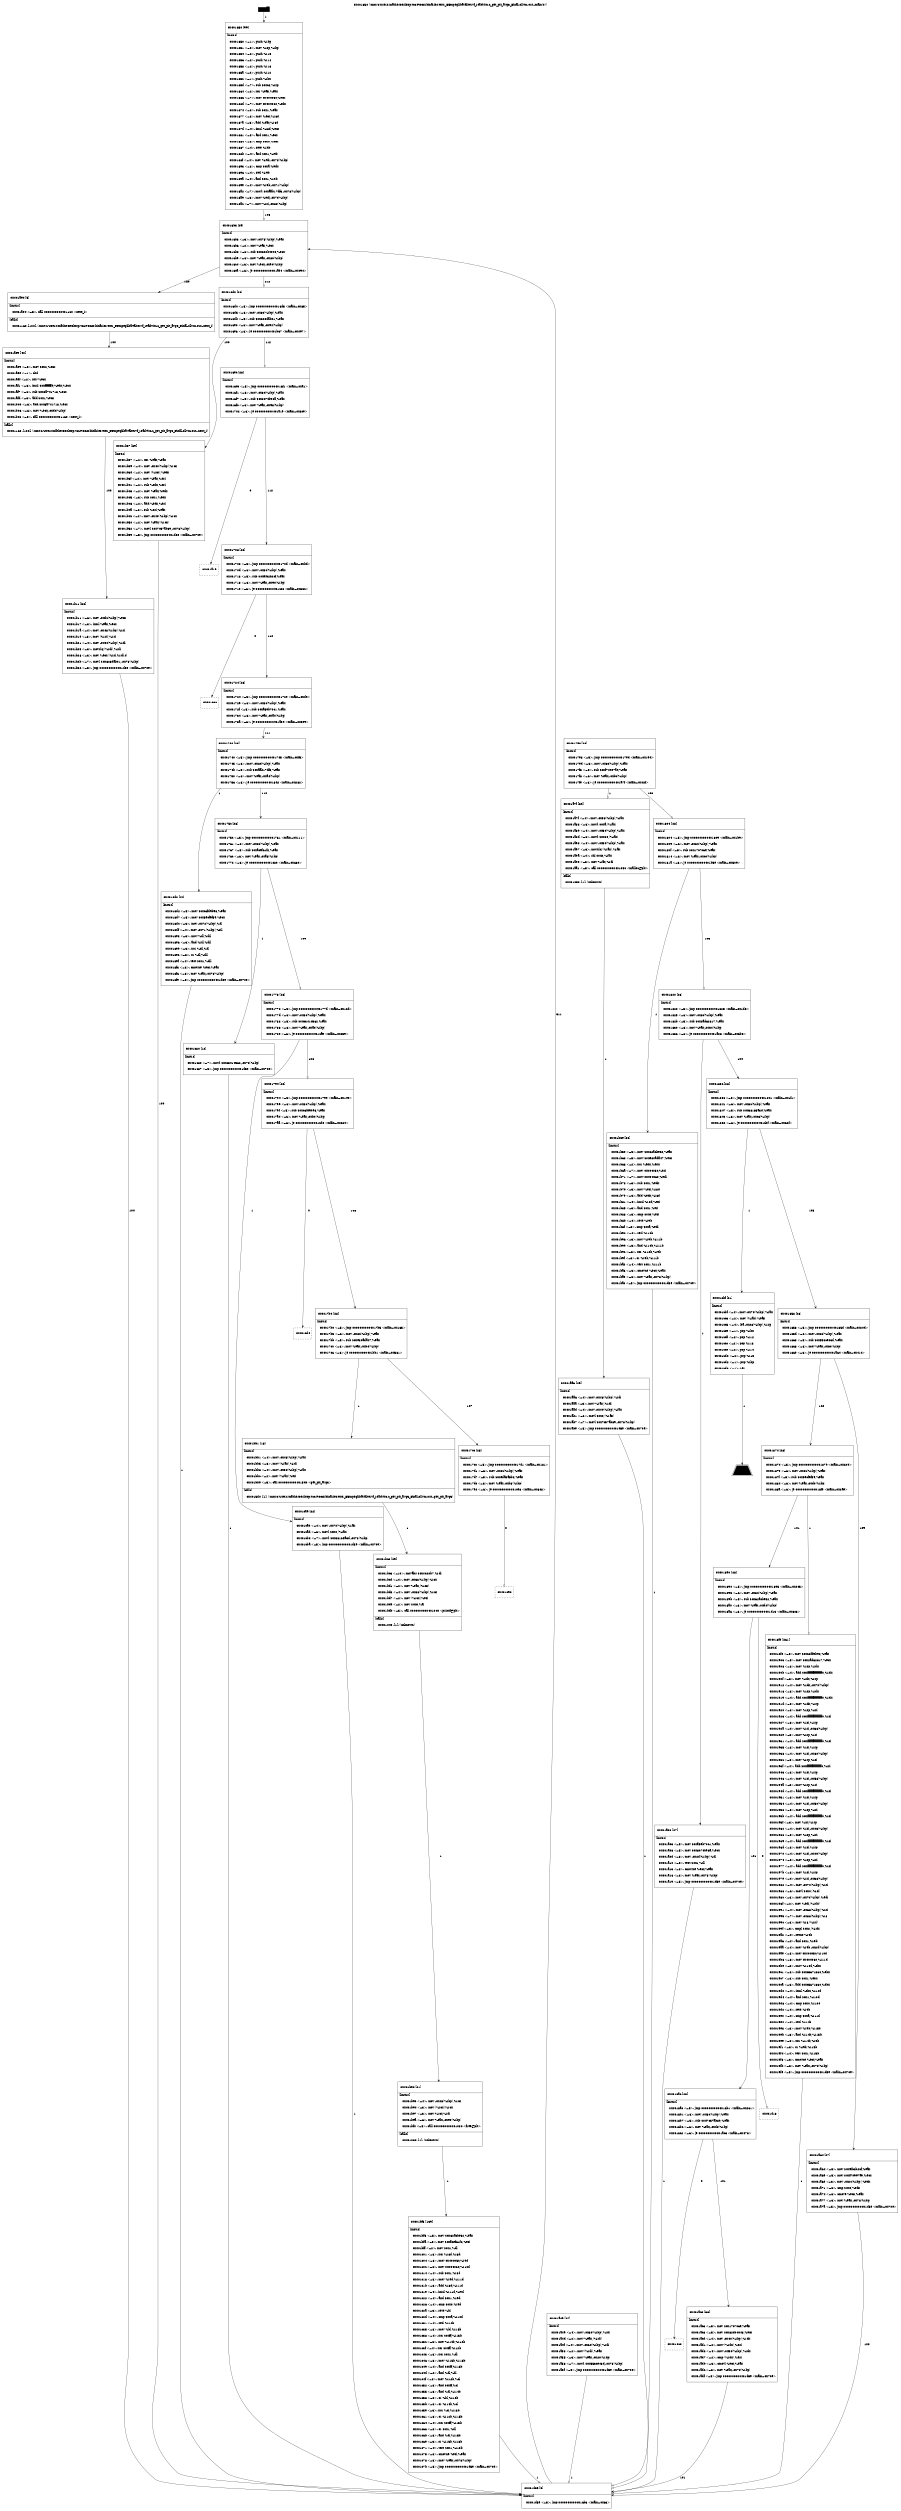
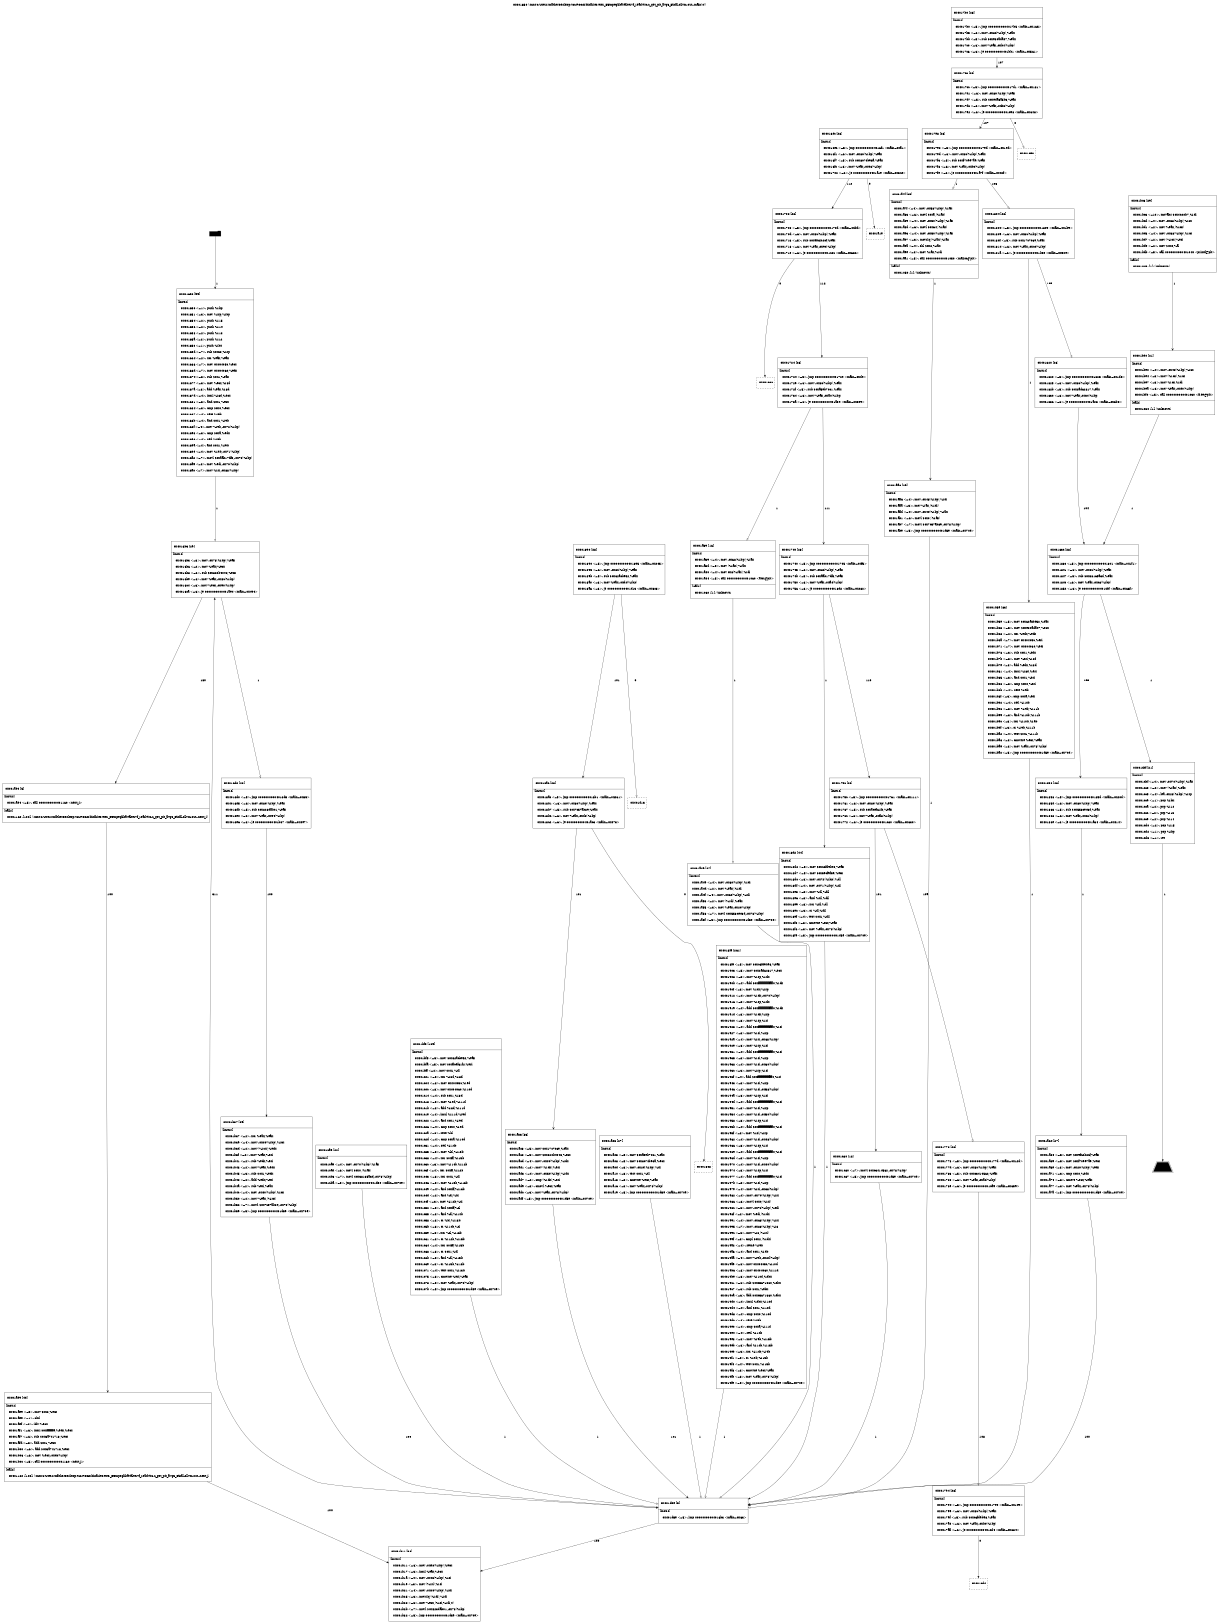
none -> (983, 122)
(267, 215) -> (217, 508)
(267, 282) -> (258, 680)
(265, 351) -> none
none -> (733, 569)
(262, 939) -> (878, 894)
(334, 1218) -> none
(239, 1288) -> none
(701, 1431) -> none
(349, 1470) -> none
(807, 1470) -> none
(862, 1528) -> (1083, 894)
(128, 1764) -> (570, 1547)
(444, 2180) -> (1132, 479)
